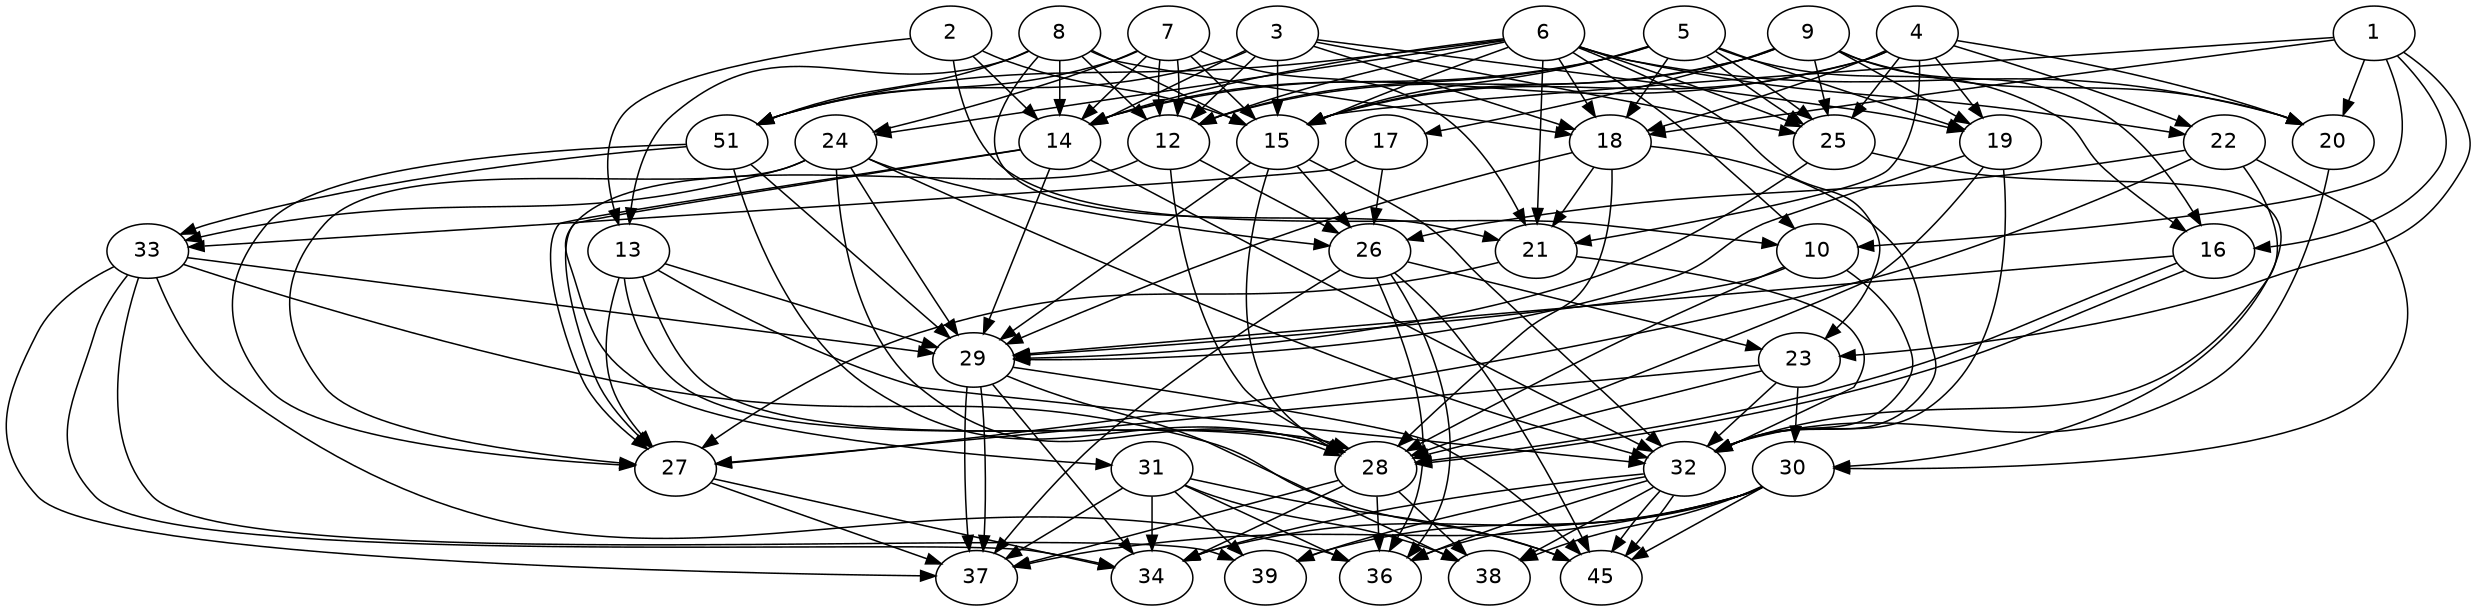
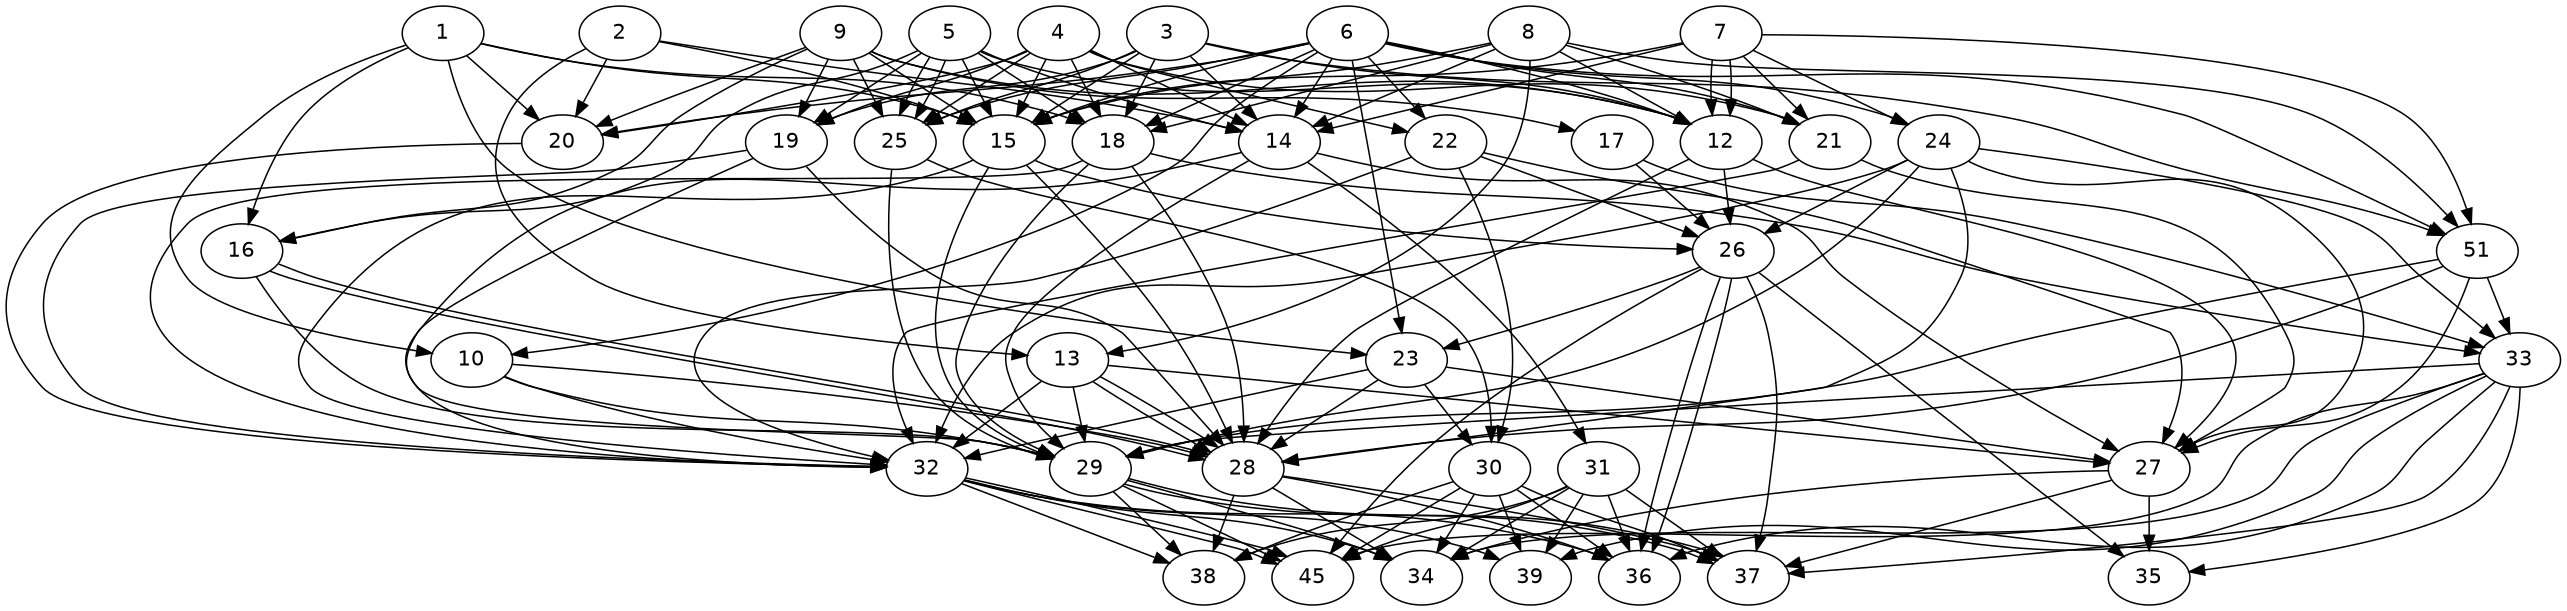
(1578, 190) -> (1811, 228)
(1319, 221) -> (595, 81)
none -> (2149, 578)
